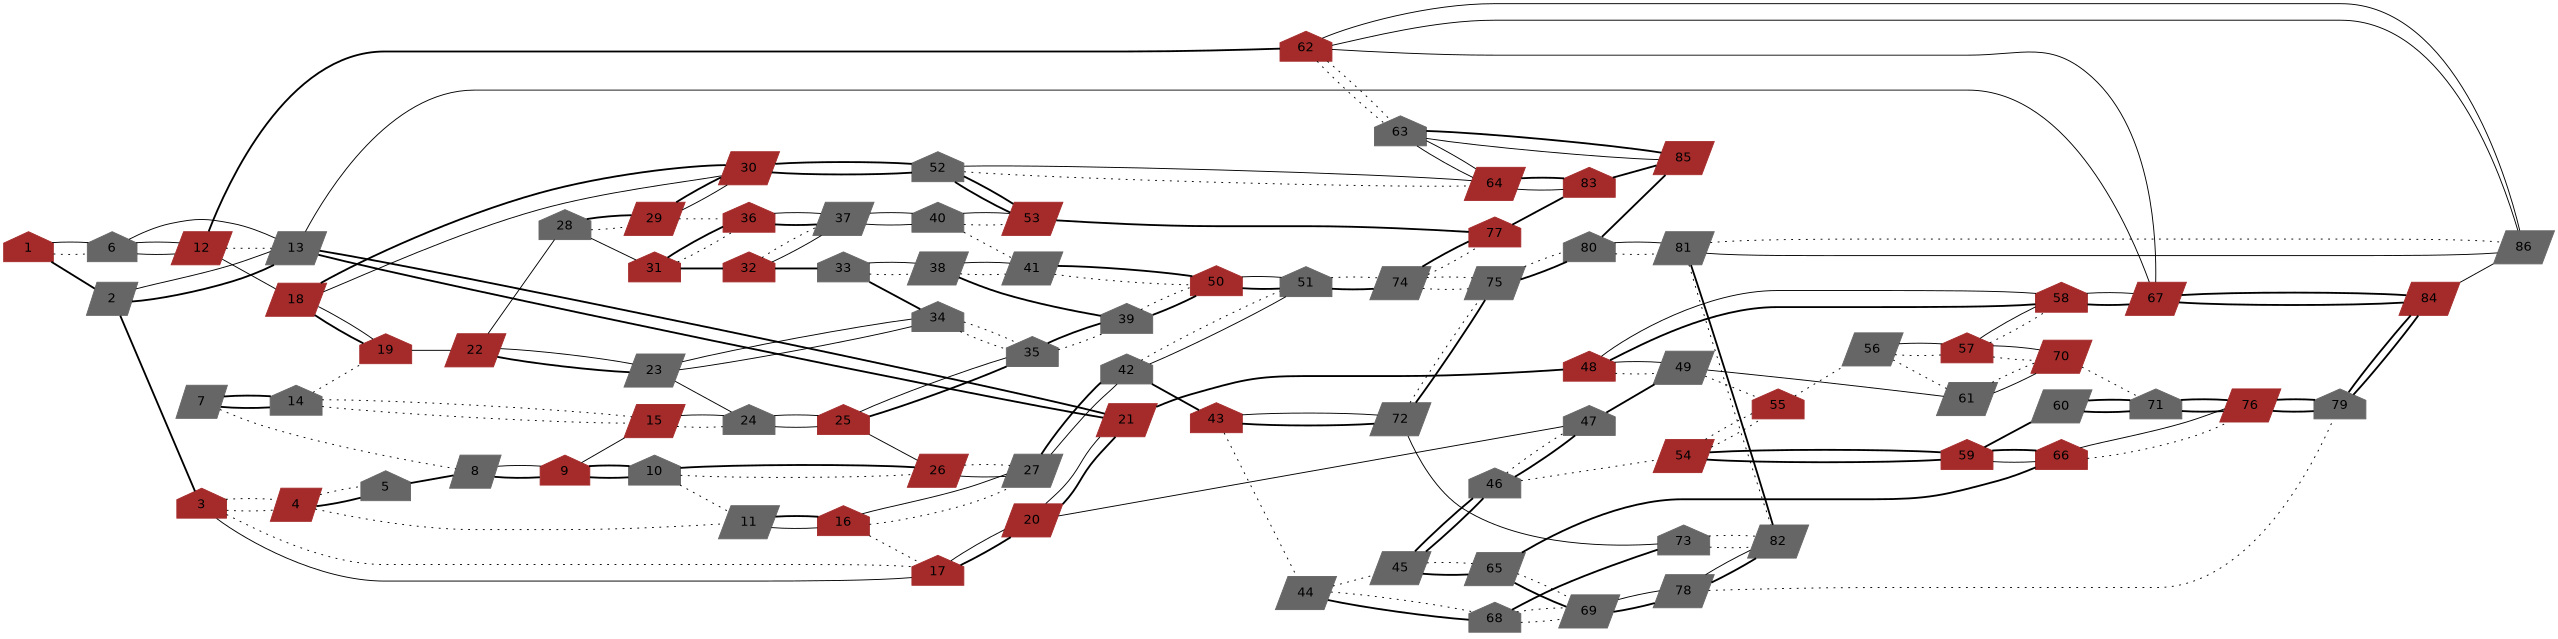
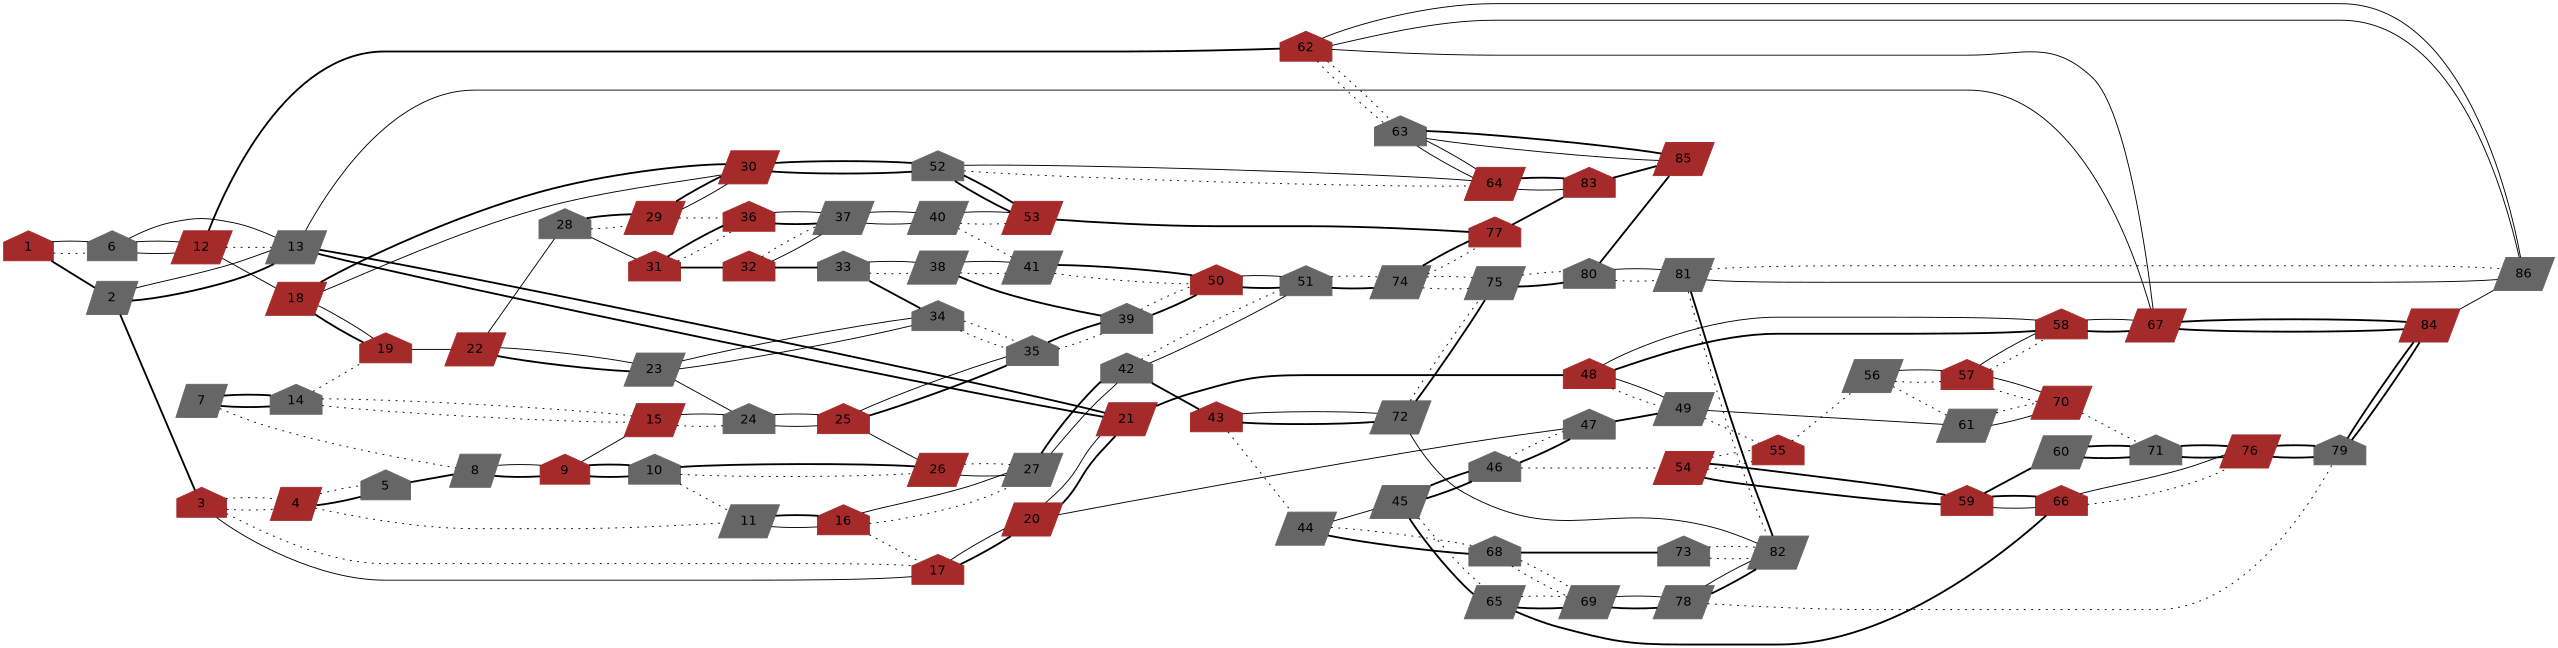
(938, 219) -> (938, 218)
(1513, 531) -> (1570, 520)
(1353, 581) -> (1353, 515)
